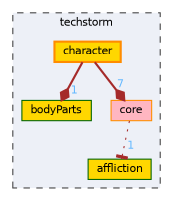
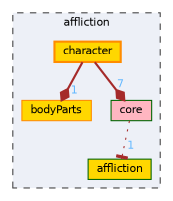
(87, 23) -> (87, 23)
(57, 111) -> (57, 111)
(131, 111) -> (131, 111)
